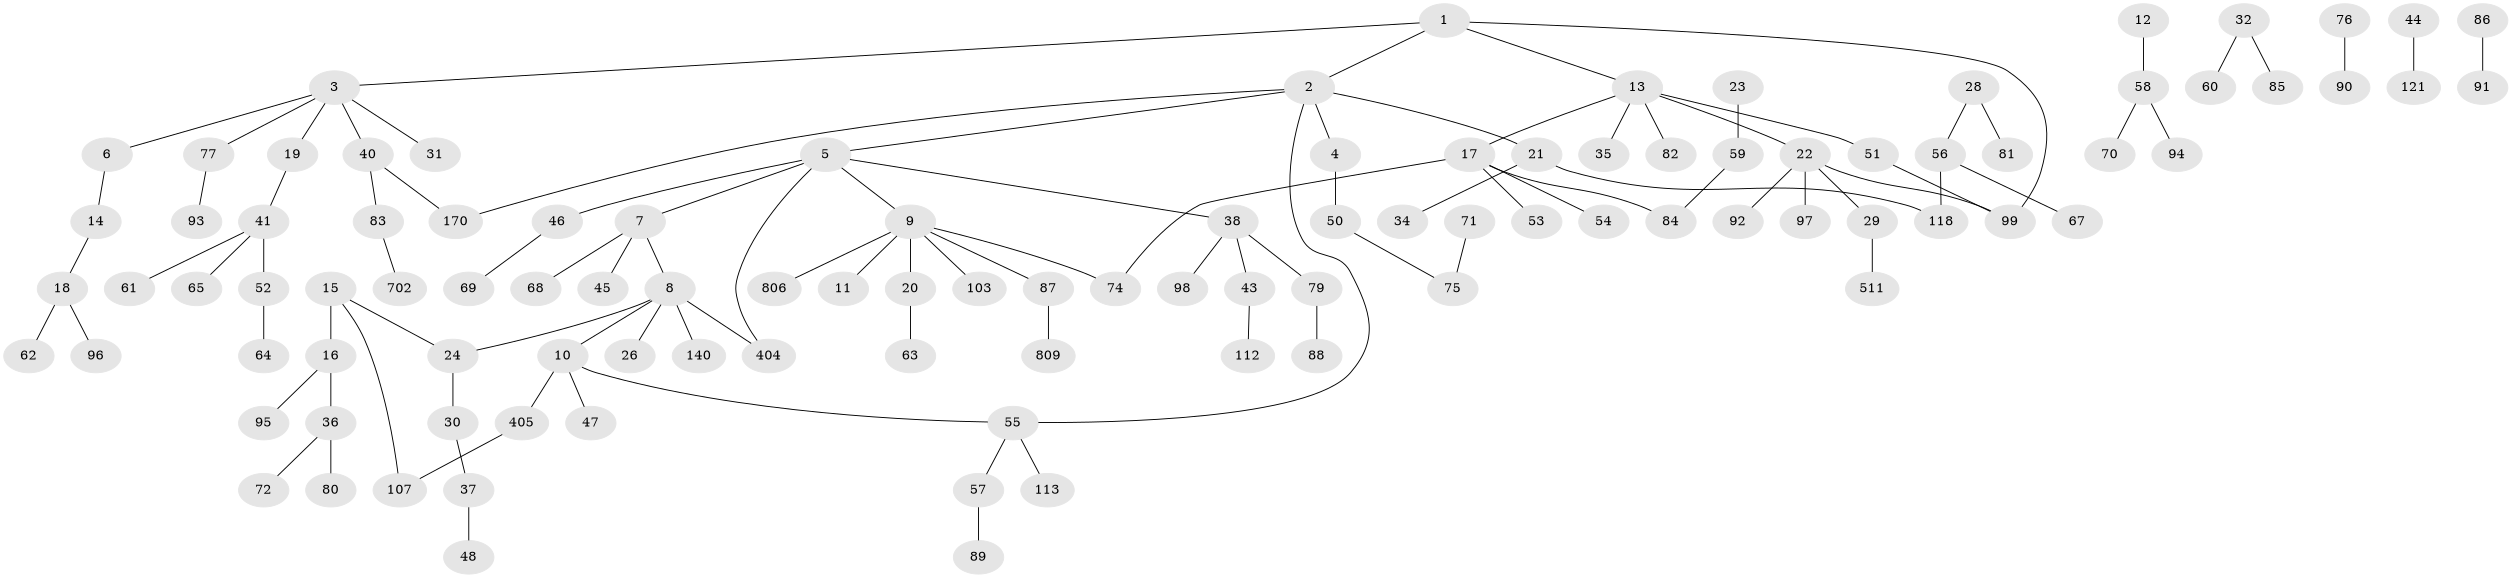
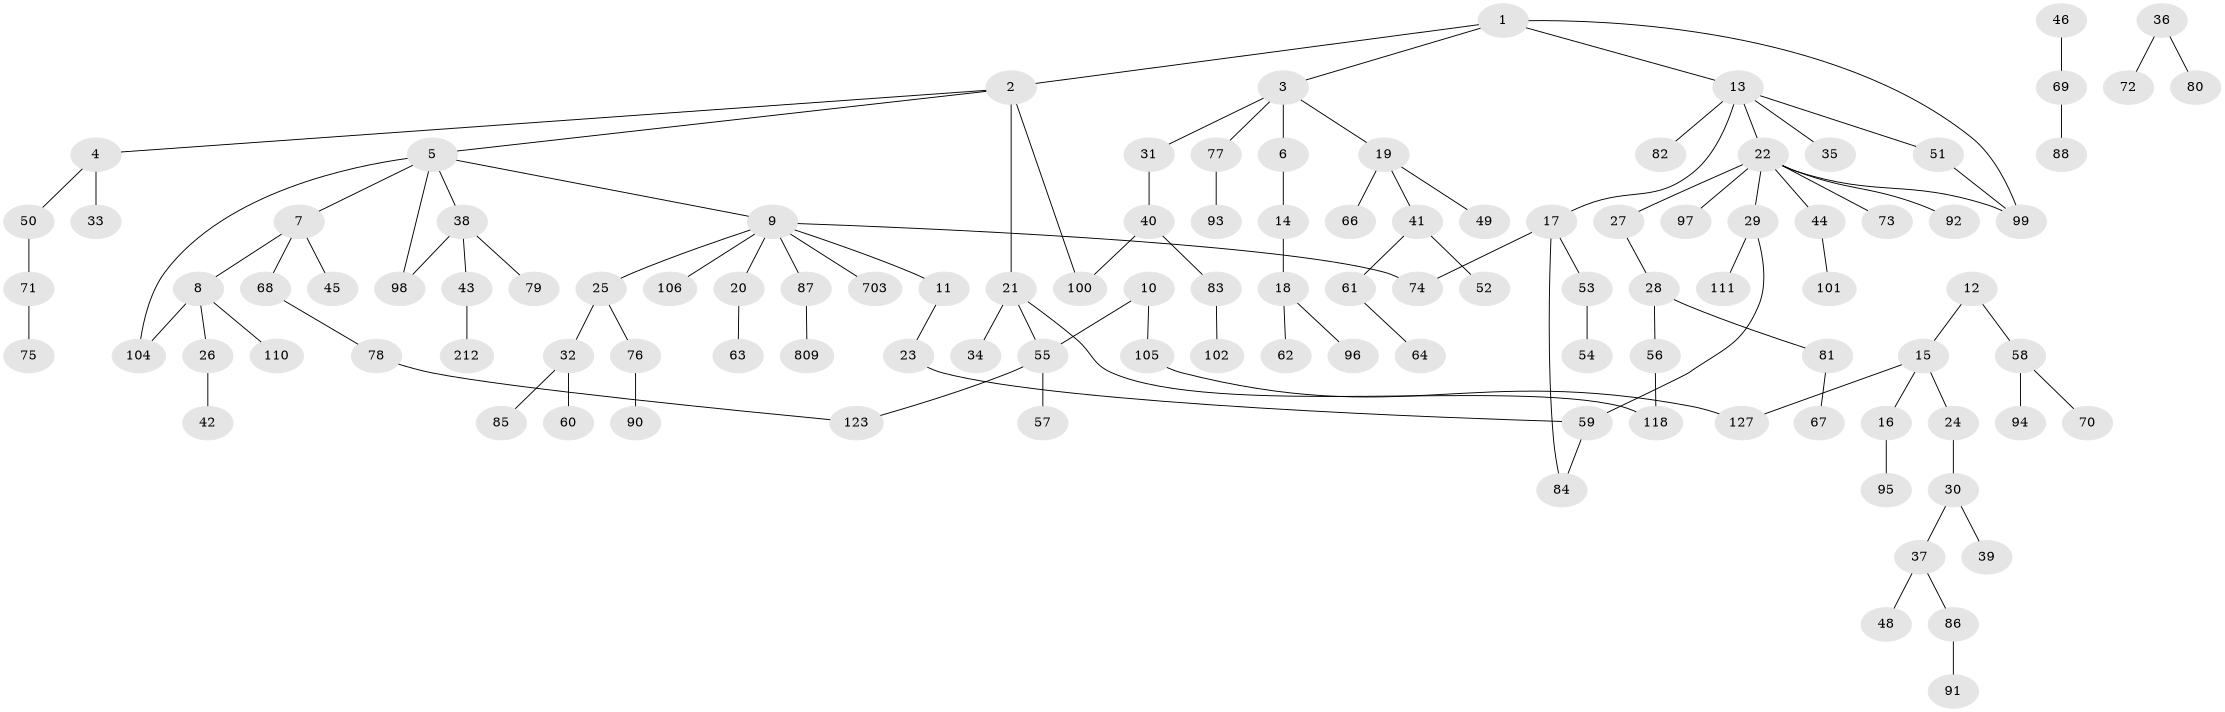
(2414, 88) -> (1829, 289)
(351, 121) -> (1149, 188)
(690, 184) -> (416, 222)
(1537, 188) -> (1587, 323)
none -> (1792, 188)
(2009, 188) -> (1824, 386)
none -> (96, 222)
(456, 222) -> (1080, 289)
none -> (1350, 222)
none -> (1485, 222)
none -> (1619, 222)
none -> (1887, 222)
(1394, 255) -> (29, 255)
(197, 289) -> none
(400, 289) -> (1217, 356)
none -> (601, 289)
(774, 289) -> (670, 289)
(979, 289) -> (875, 289)
(1872, 289) -> (1723, 289)
(617, 322) -> none
none -> (926, 322)
none -> (1948, 322)
(264, 323) -> (1385, 322)
(1317, 323) -> (2061, 121)
(565, 328) -> none
none -> (1721, 352)
none -> (377, 356)
(699, 356) -> (277, 356)
(769, 356) -> (139, 356)
(1248, 356) -> (467, 356)
(1345, 376) -> (1027, 322)
(331, 390) -> none
none -> (208, 423)
(522, 423) -> (1147, 356)
(591, 423) -> none
(400, 490) -> (1742, 423)
(1048, 490) -> (856, 423)
(979, 557) -> none
none -> (1987, 557)
none -> (1937, 591)
